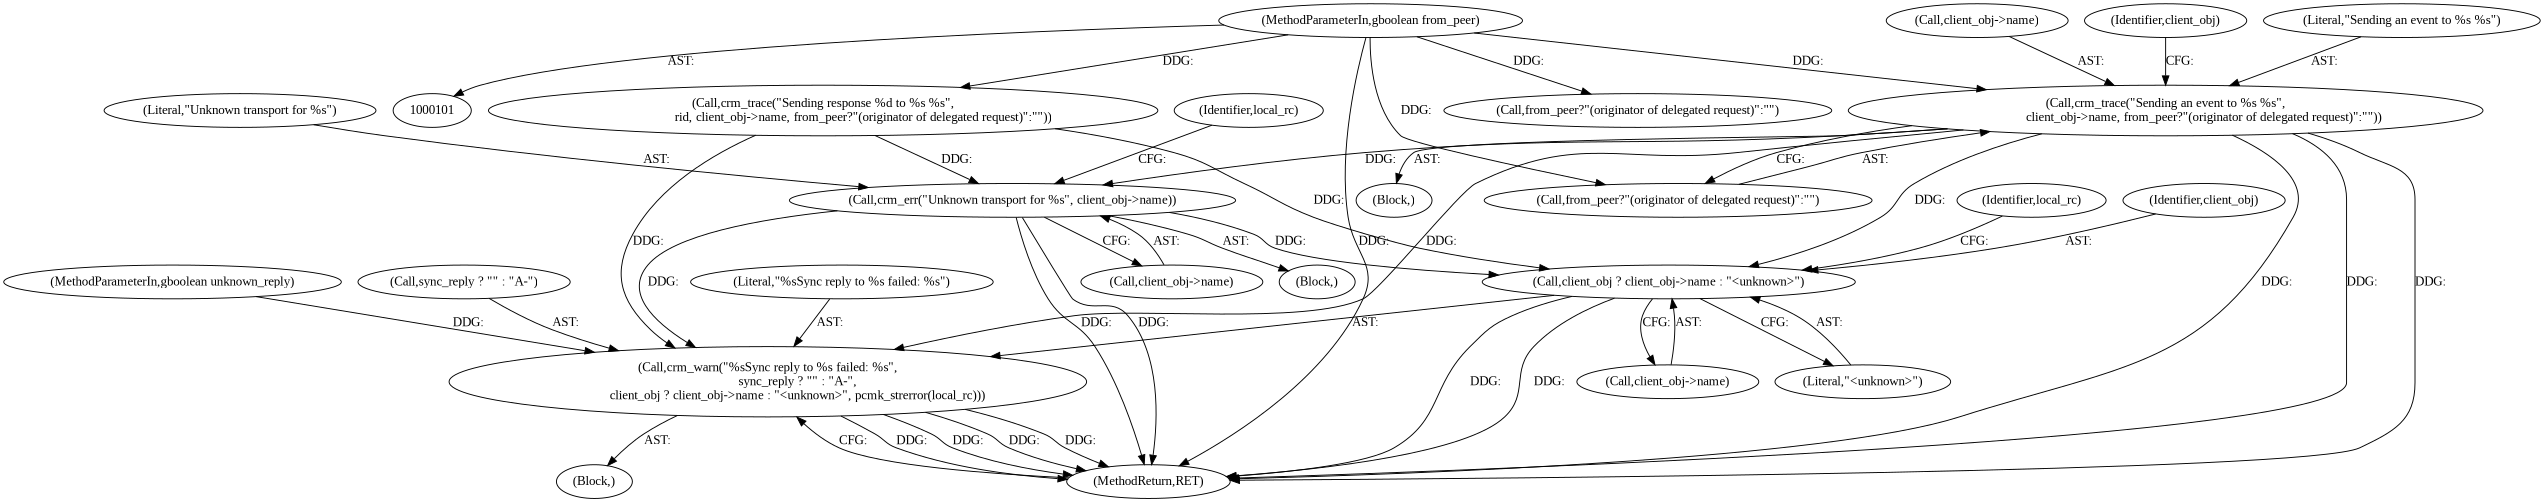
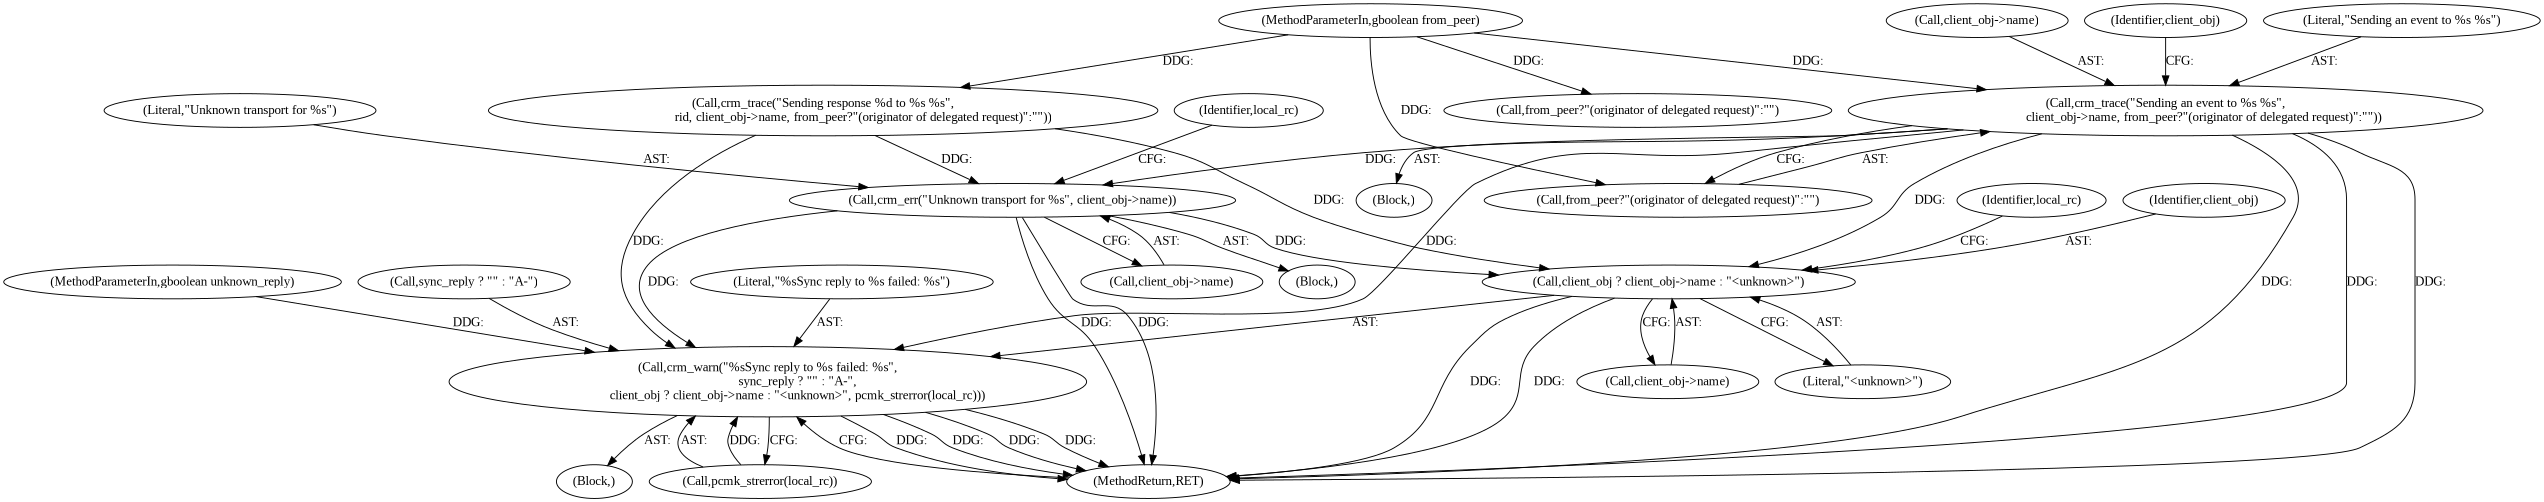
(432, 111) -> none
(1367, 287) -> none
none -> (760, 482)
